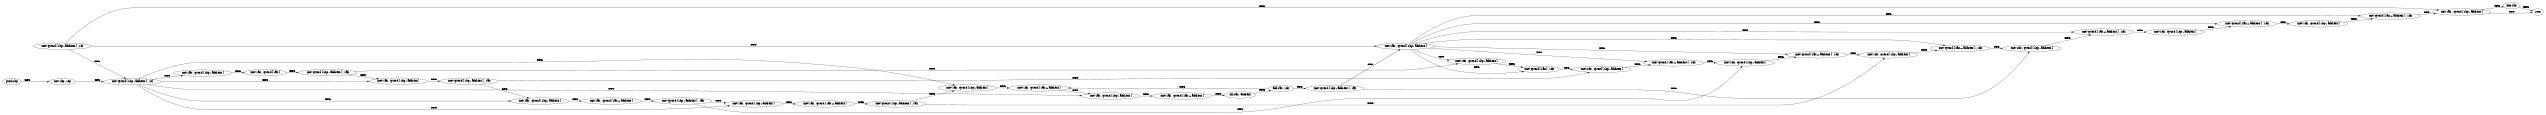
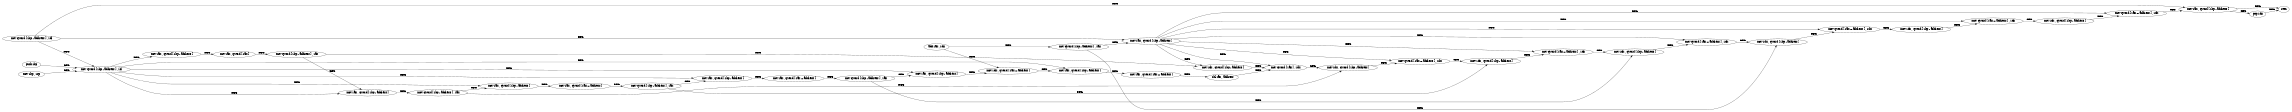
(2512, 6) -> (2258, 14)
(34, 82) -> (58, 66)
(1261, 92) -> (1252, 73)
